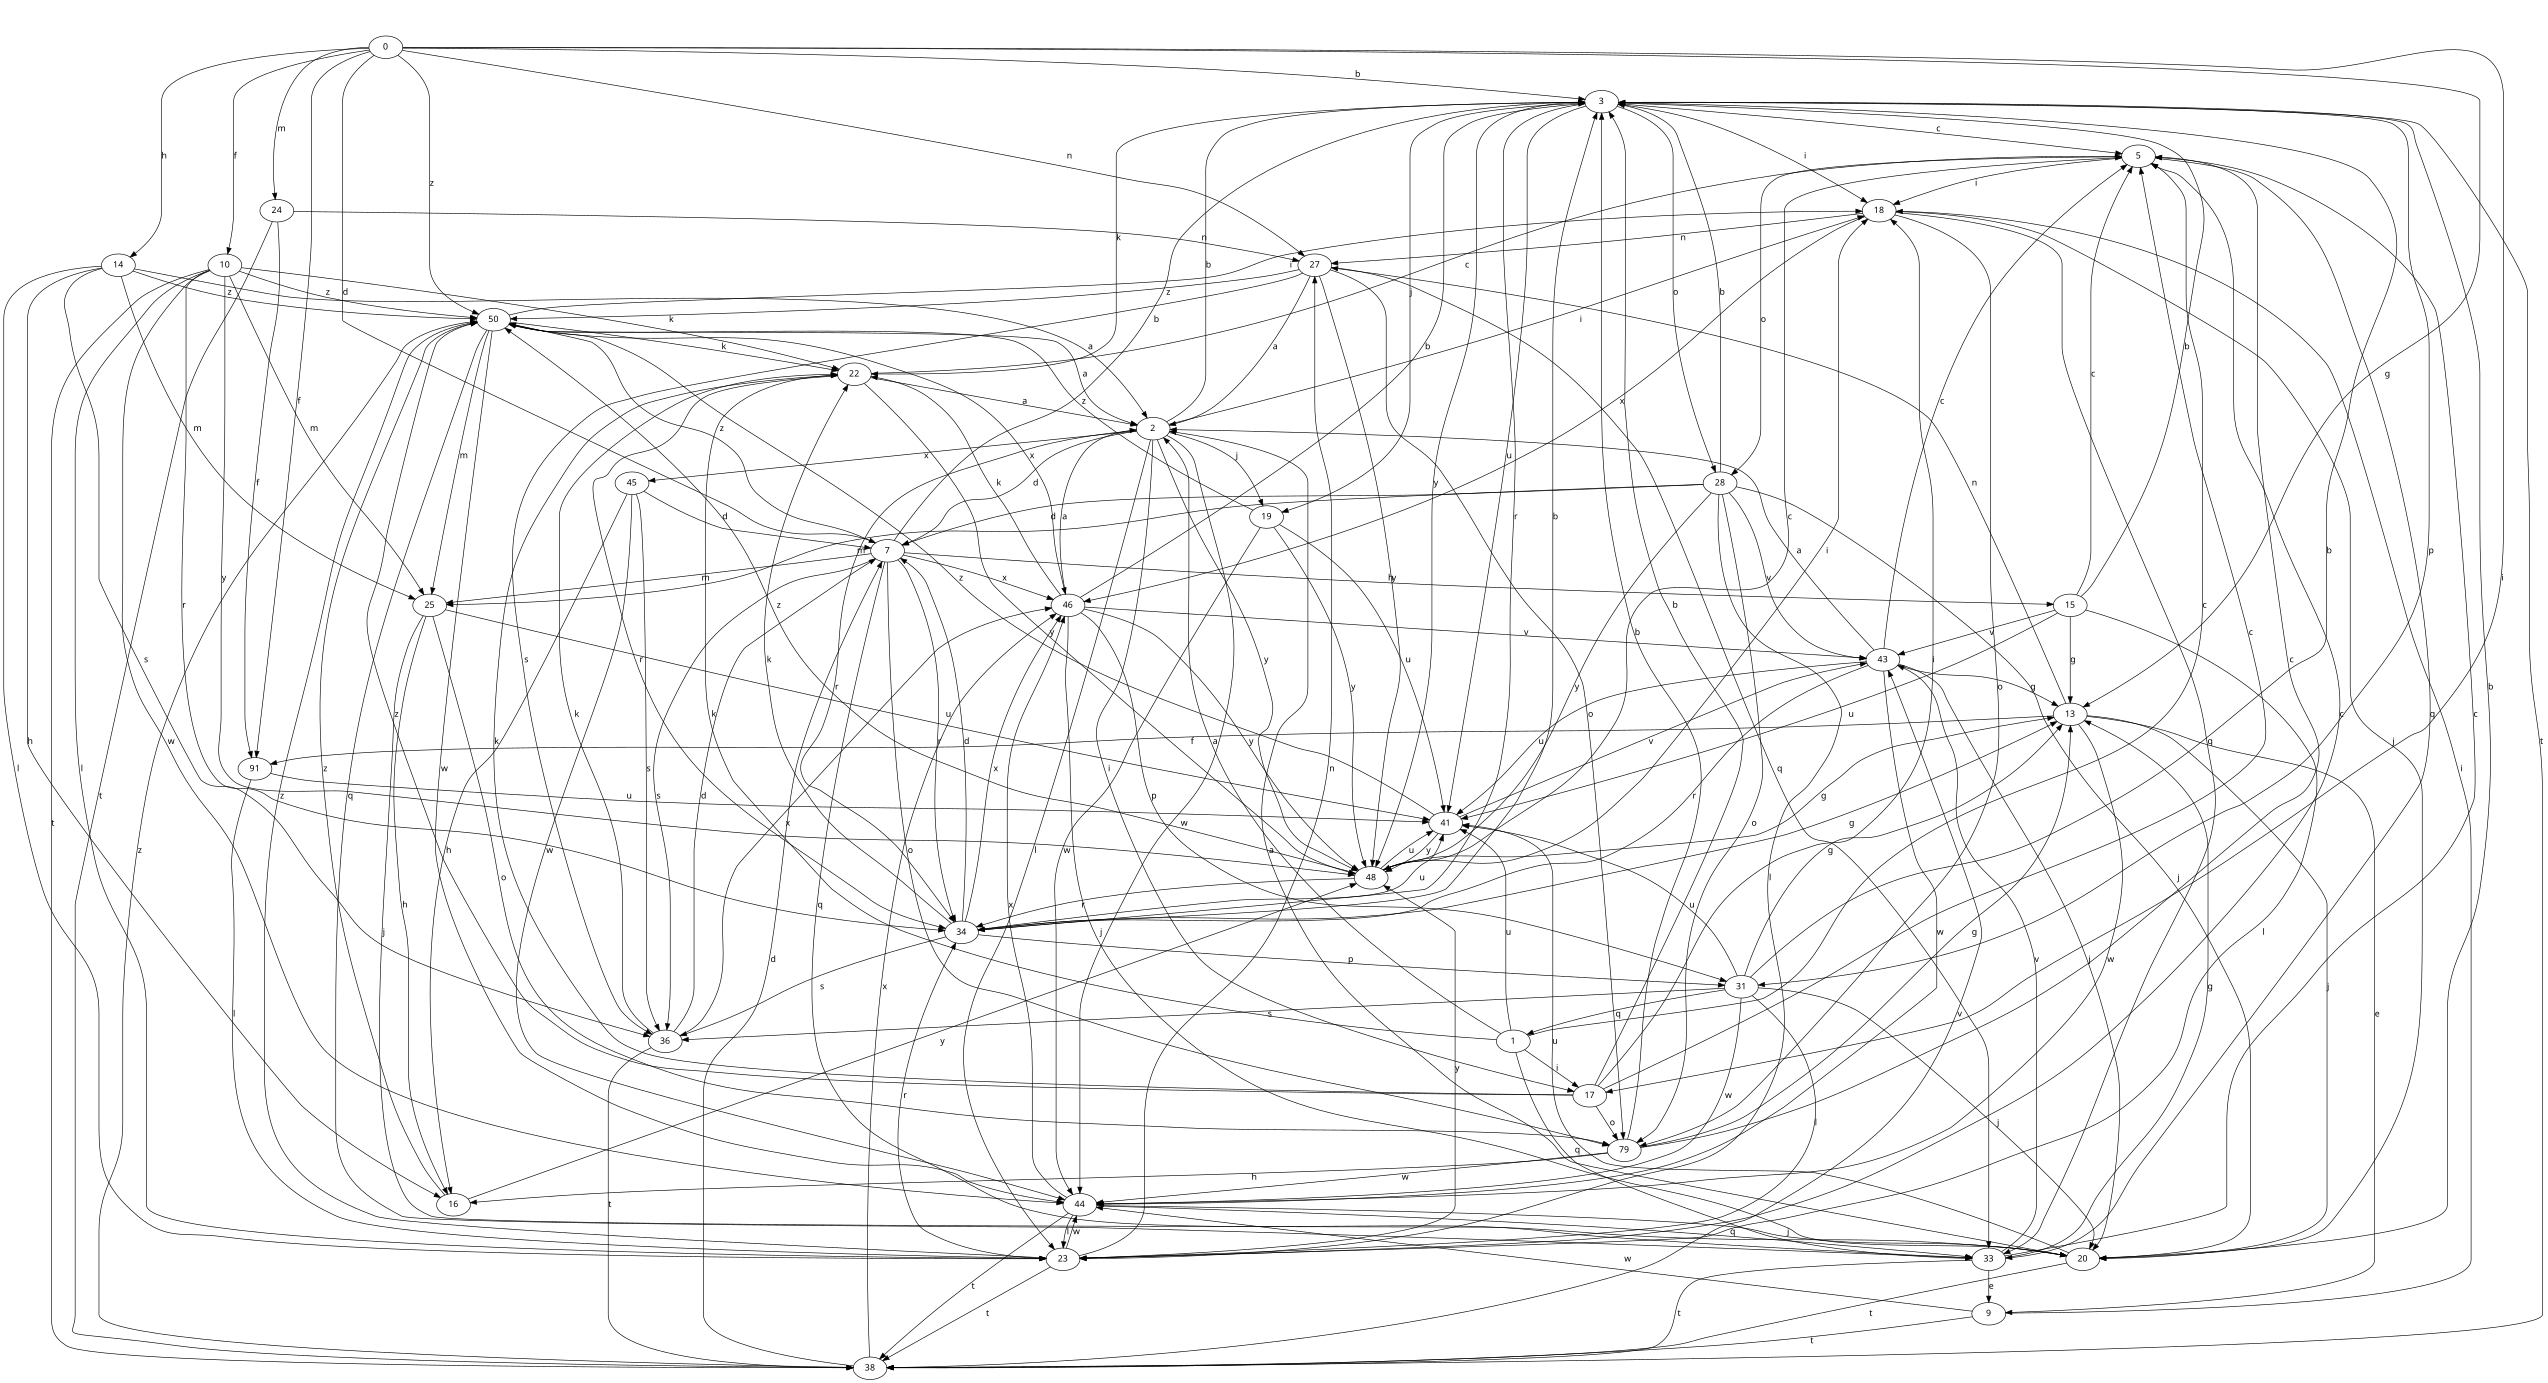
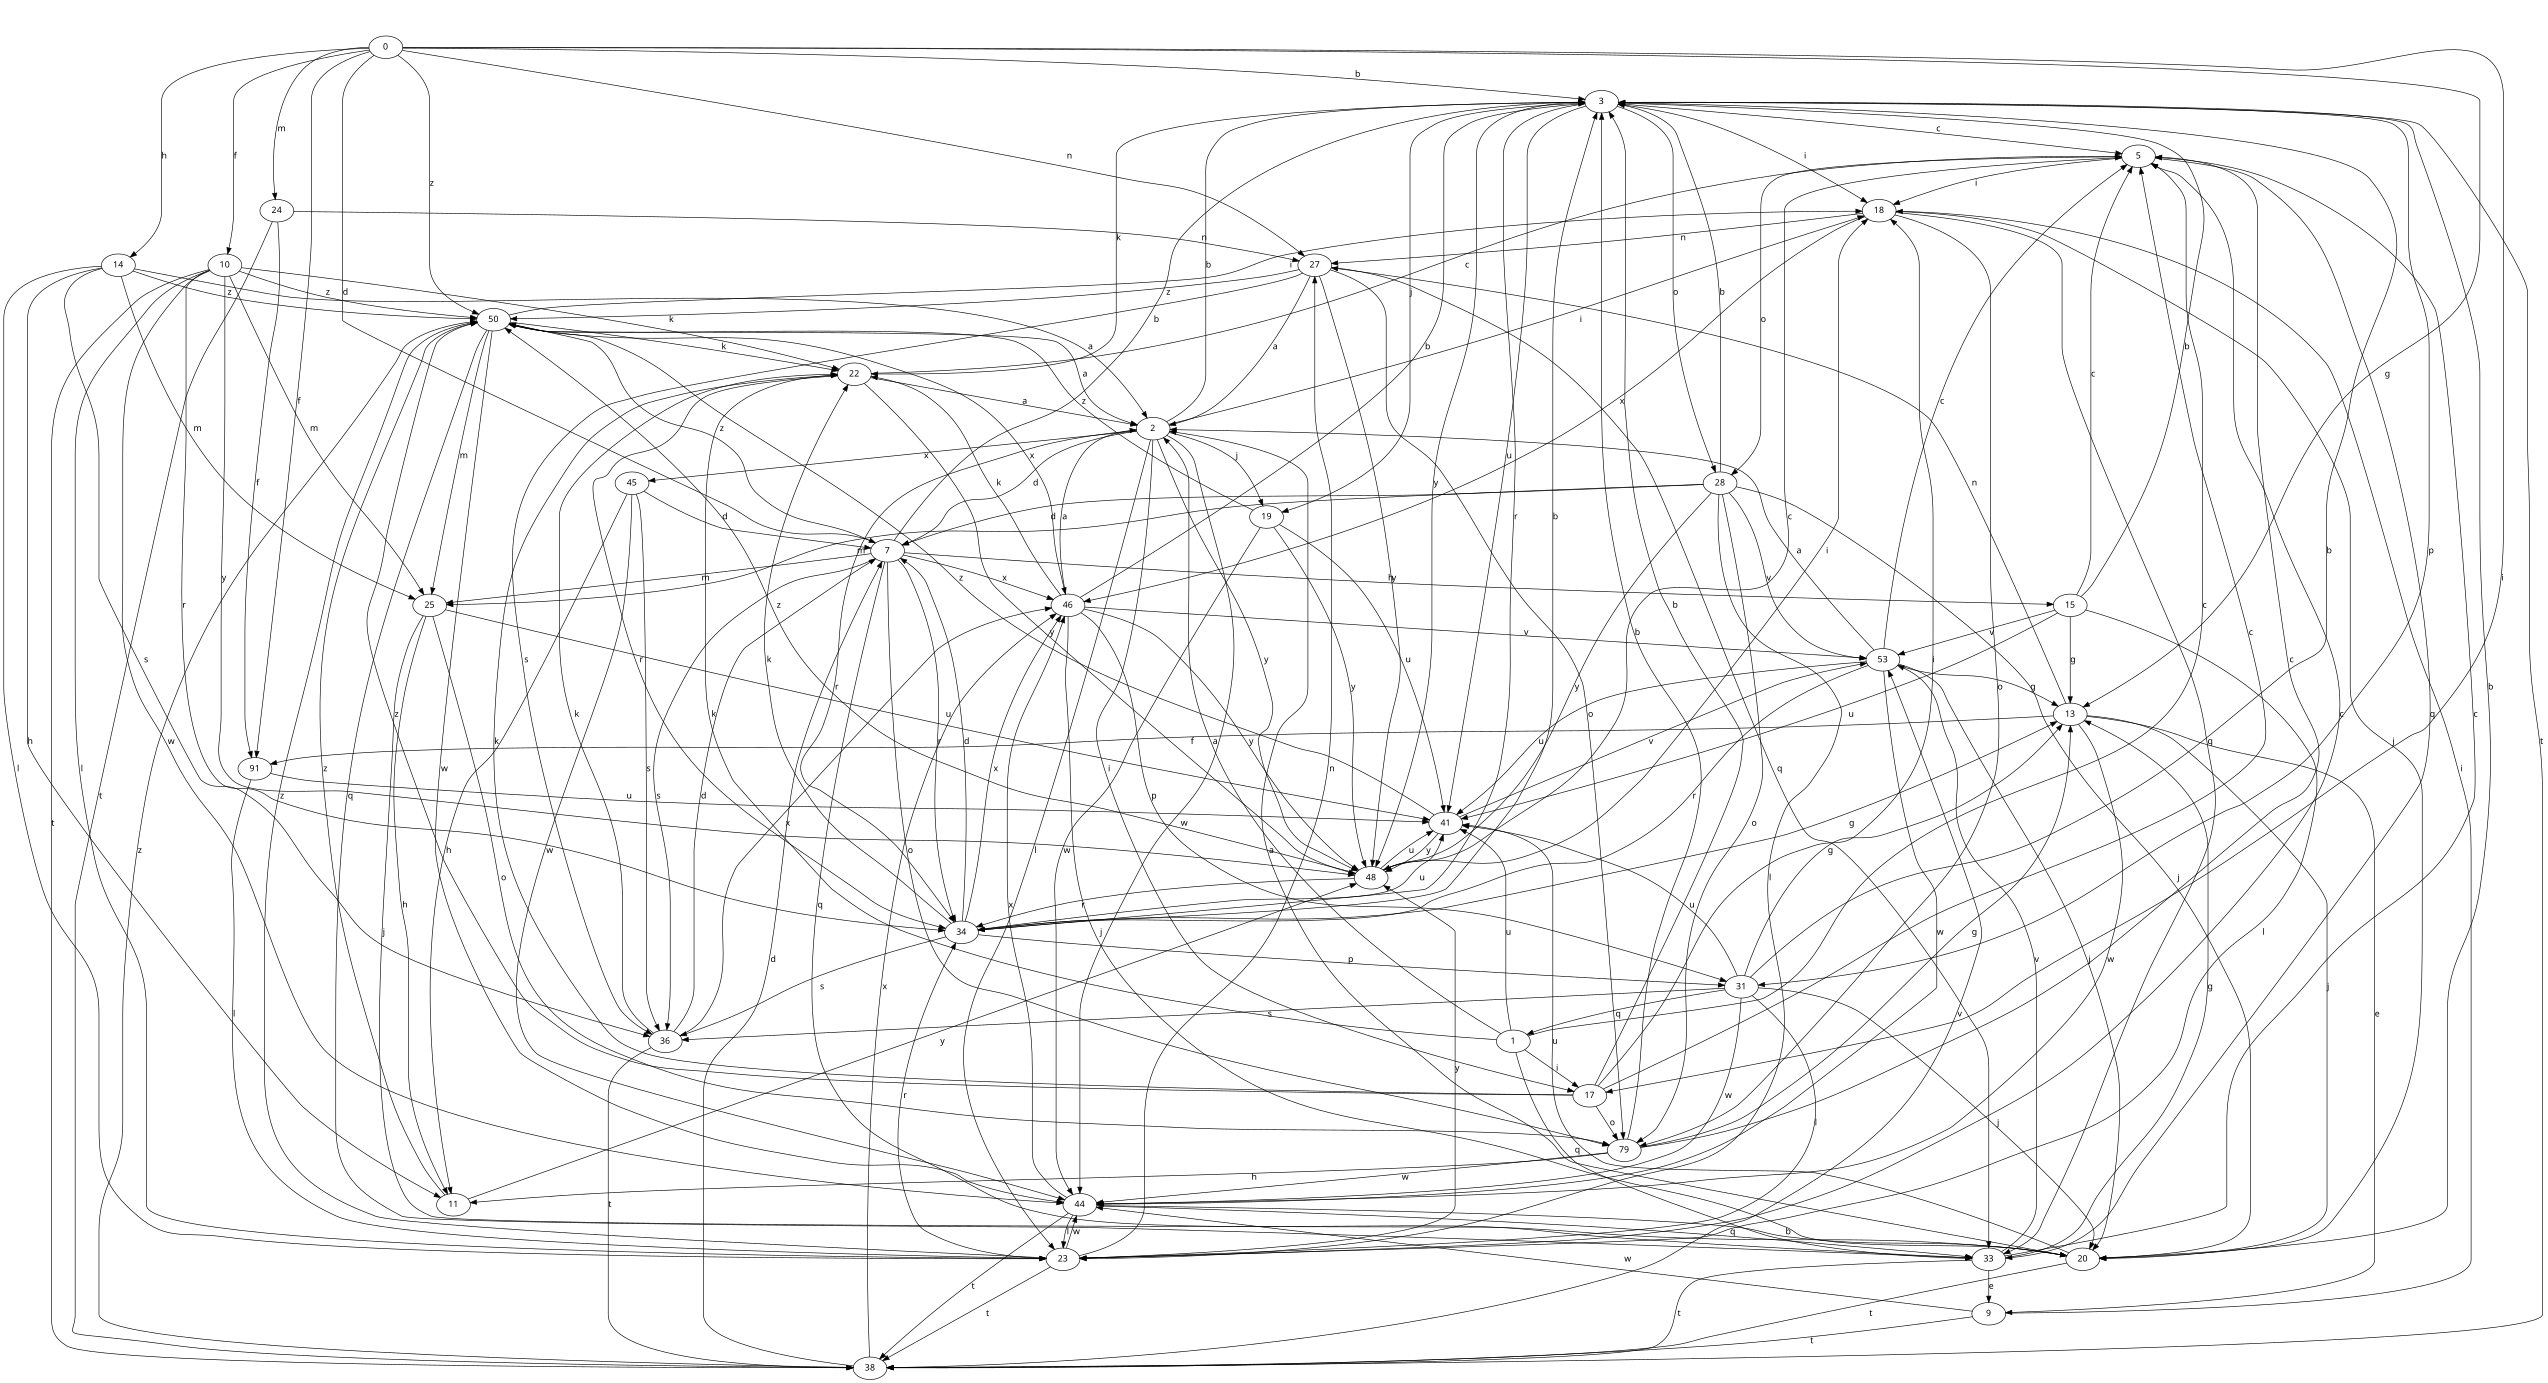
(1883, 660) -> (1883, 660)
(1729, 839) -> none
(454, 1205) -> (454, 1205)
(1788, 1232) -> (1788, 1232)
